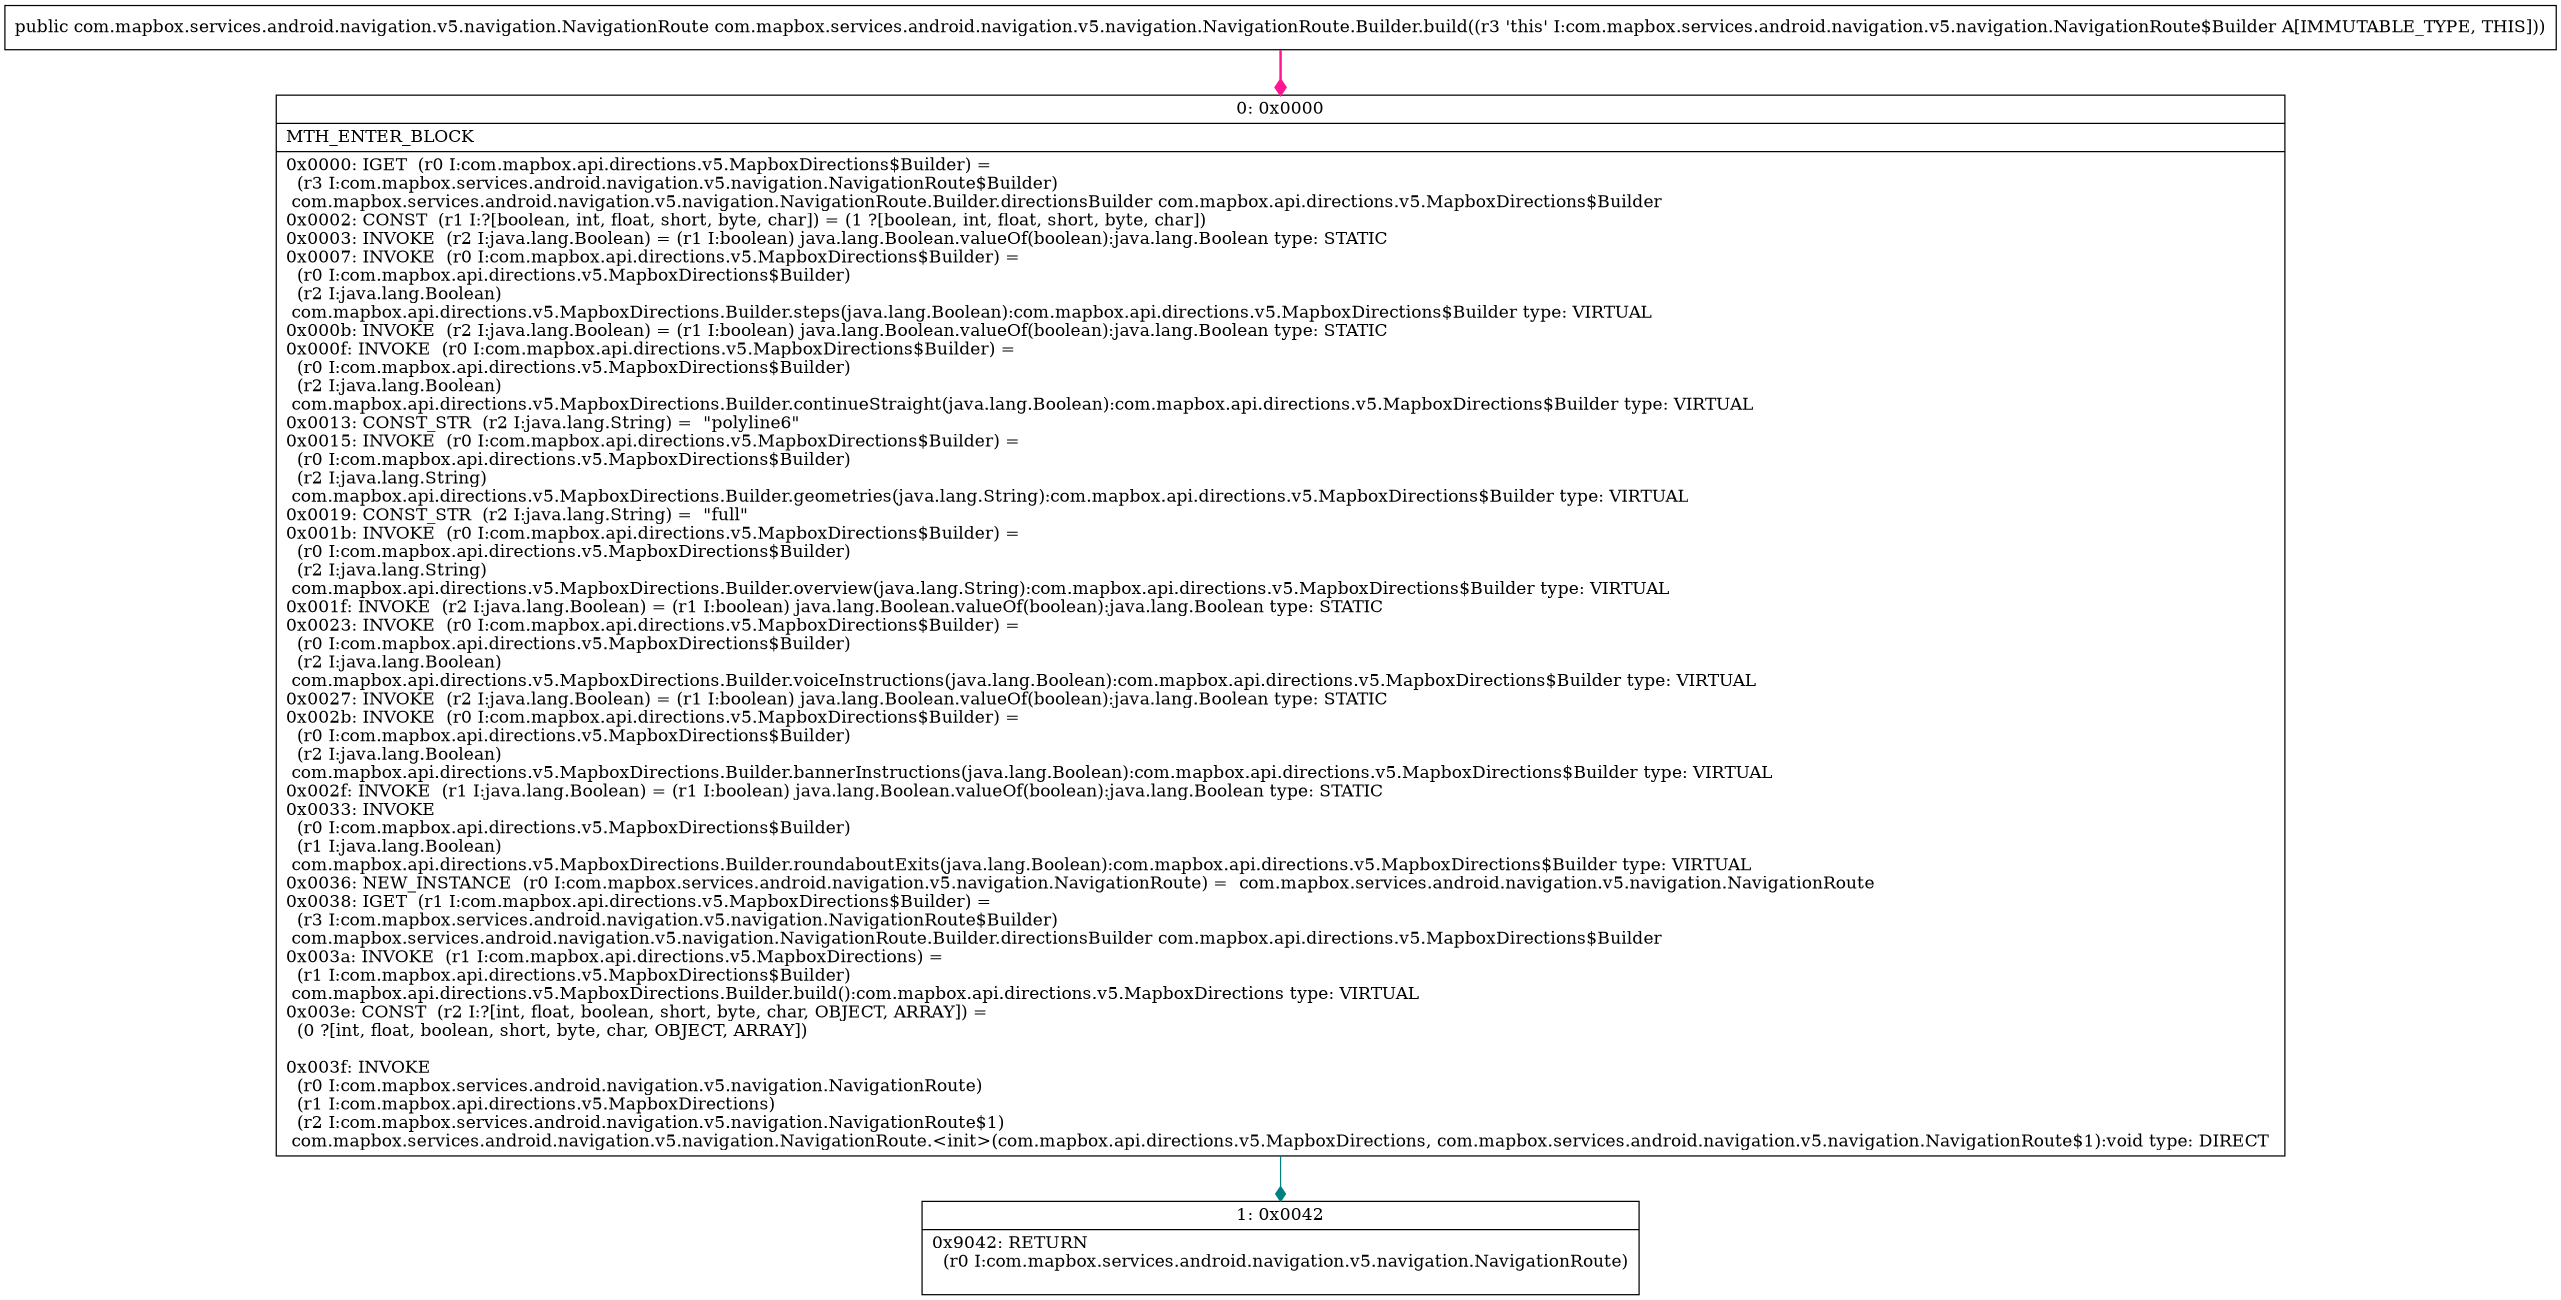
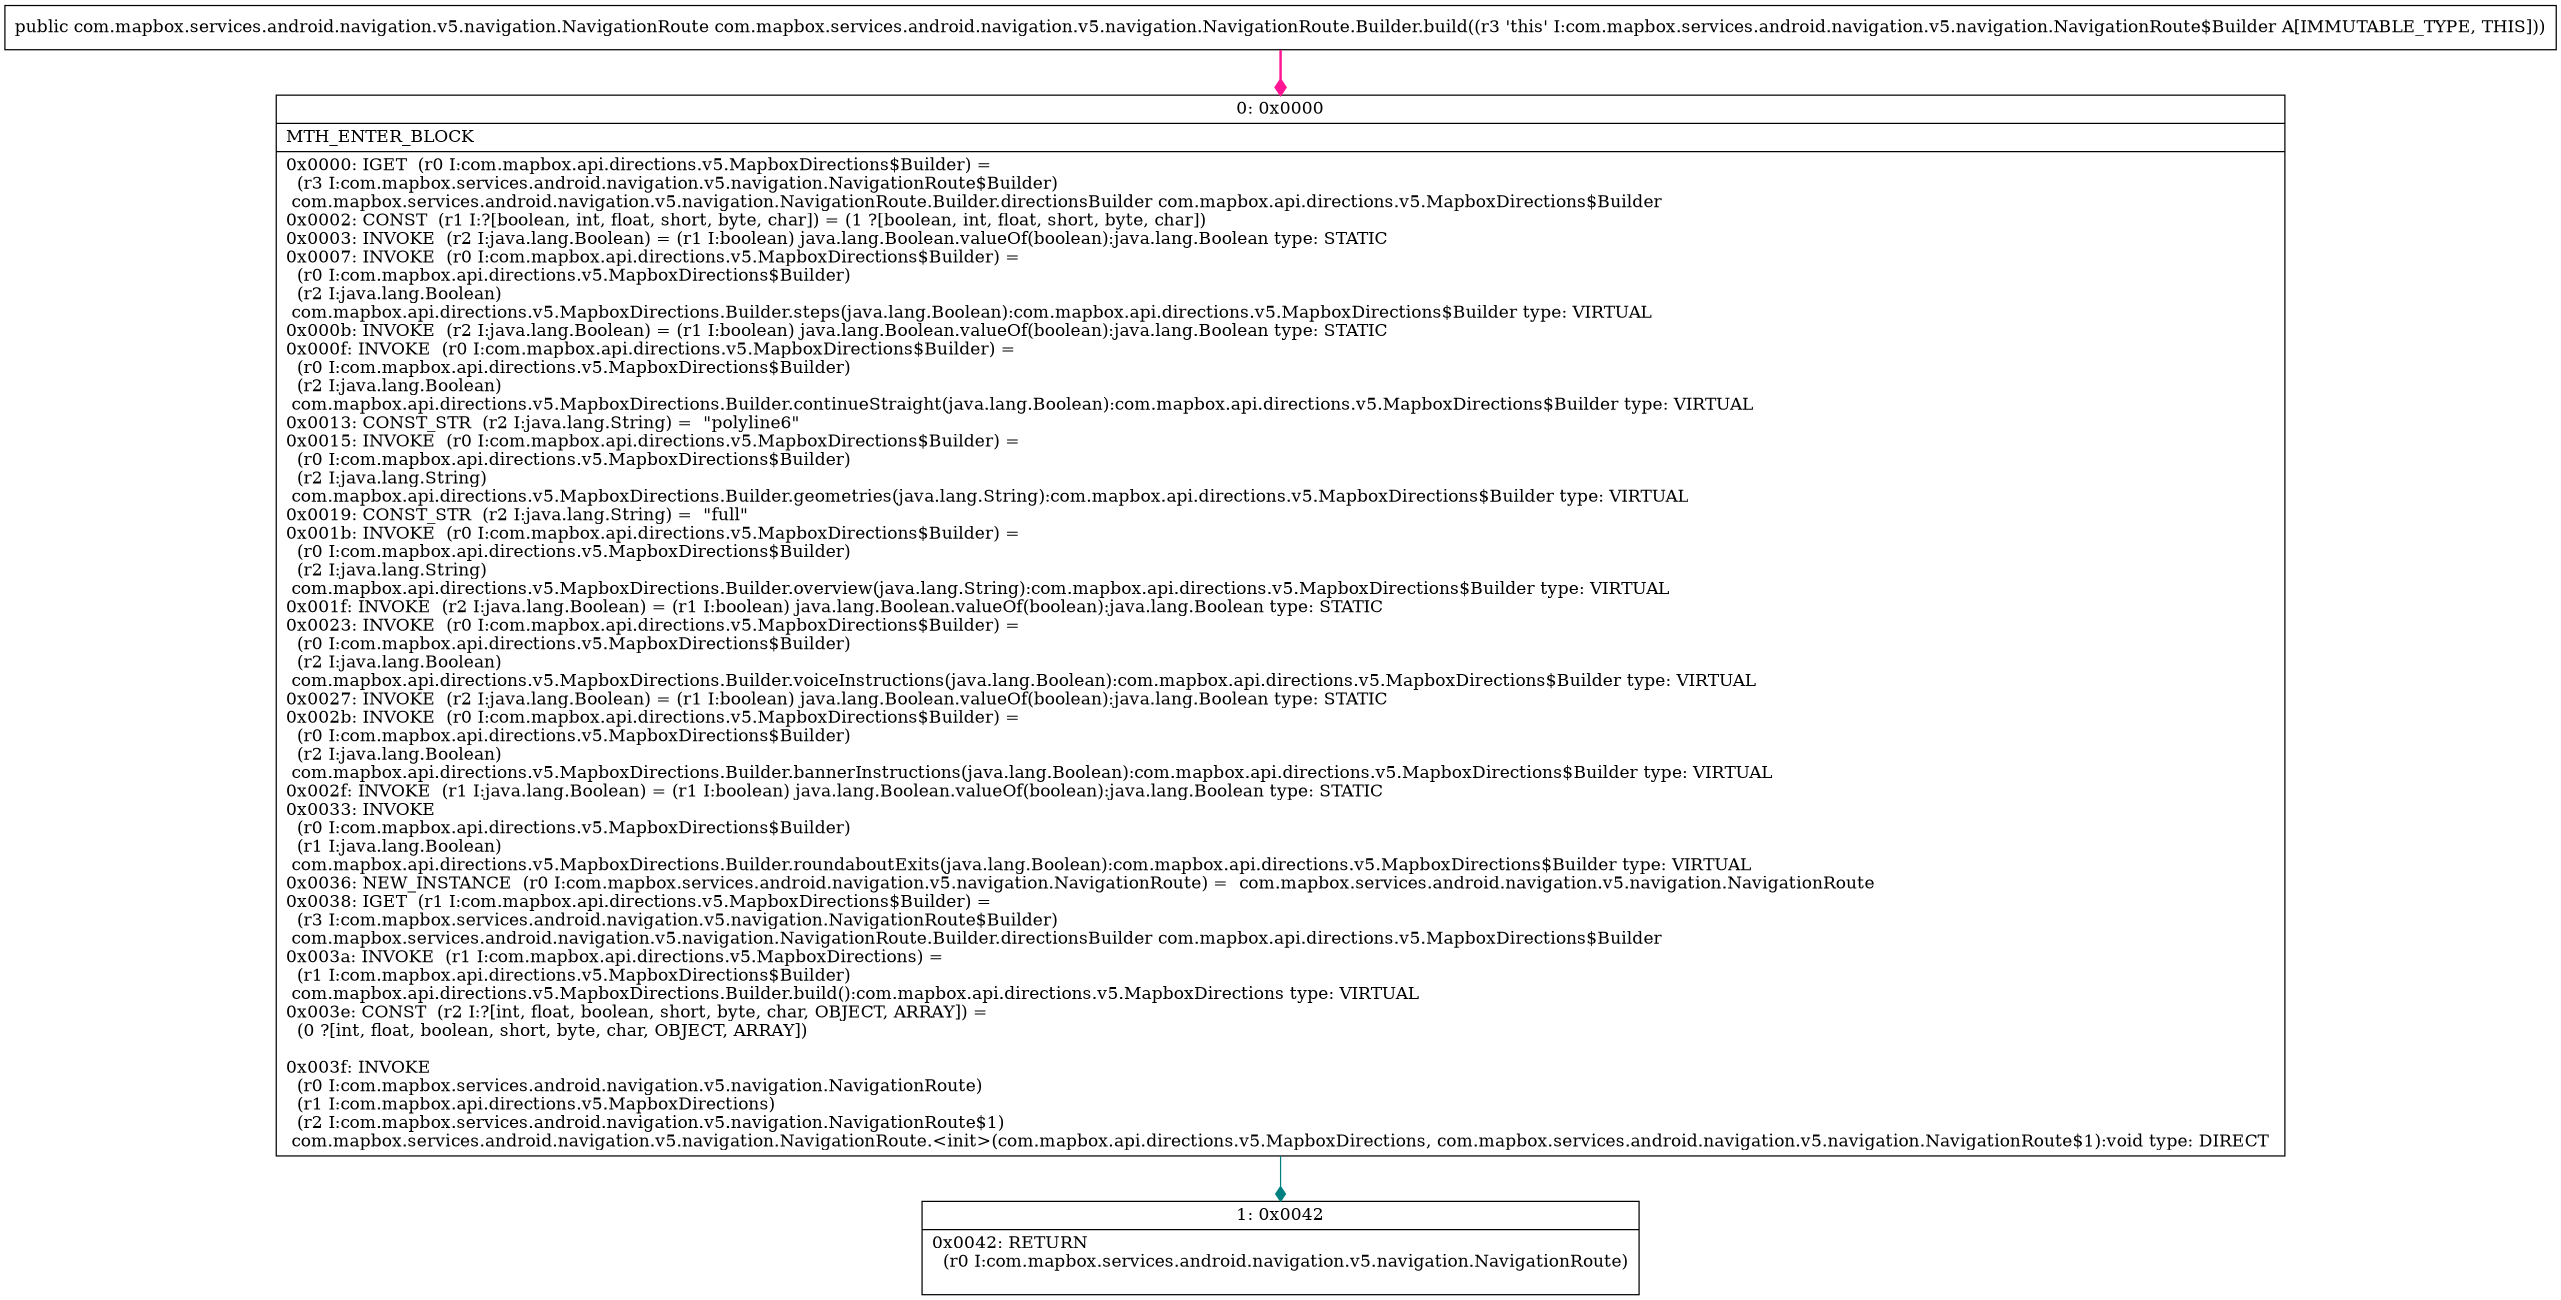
(1015, 1243) -> (1015, 1243)
